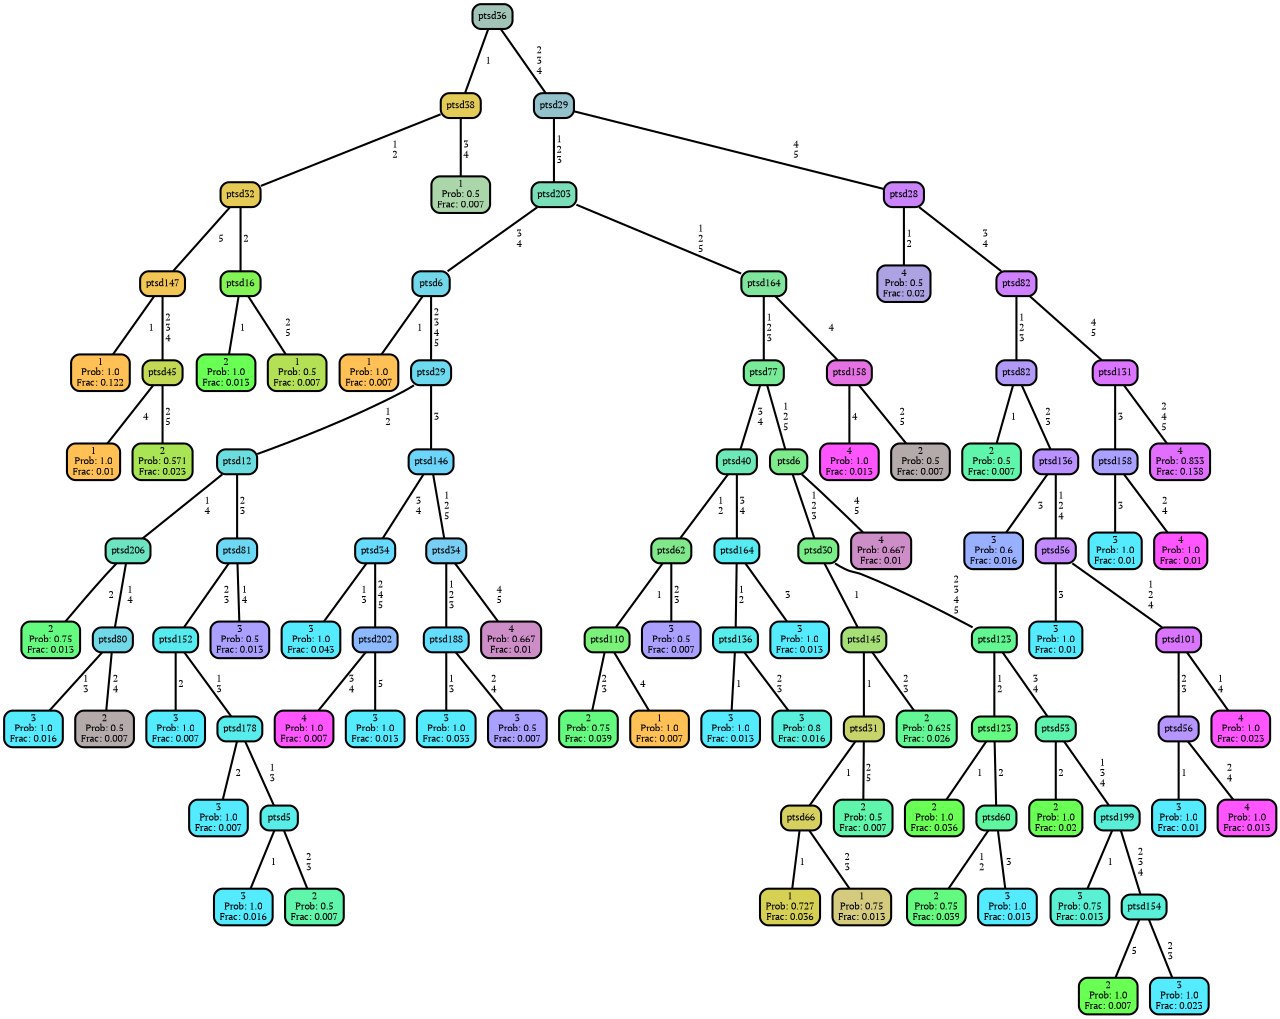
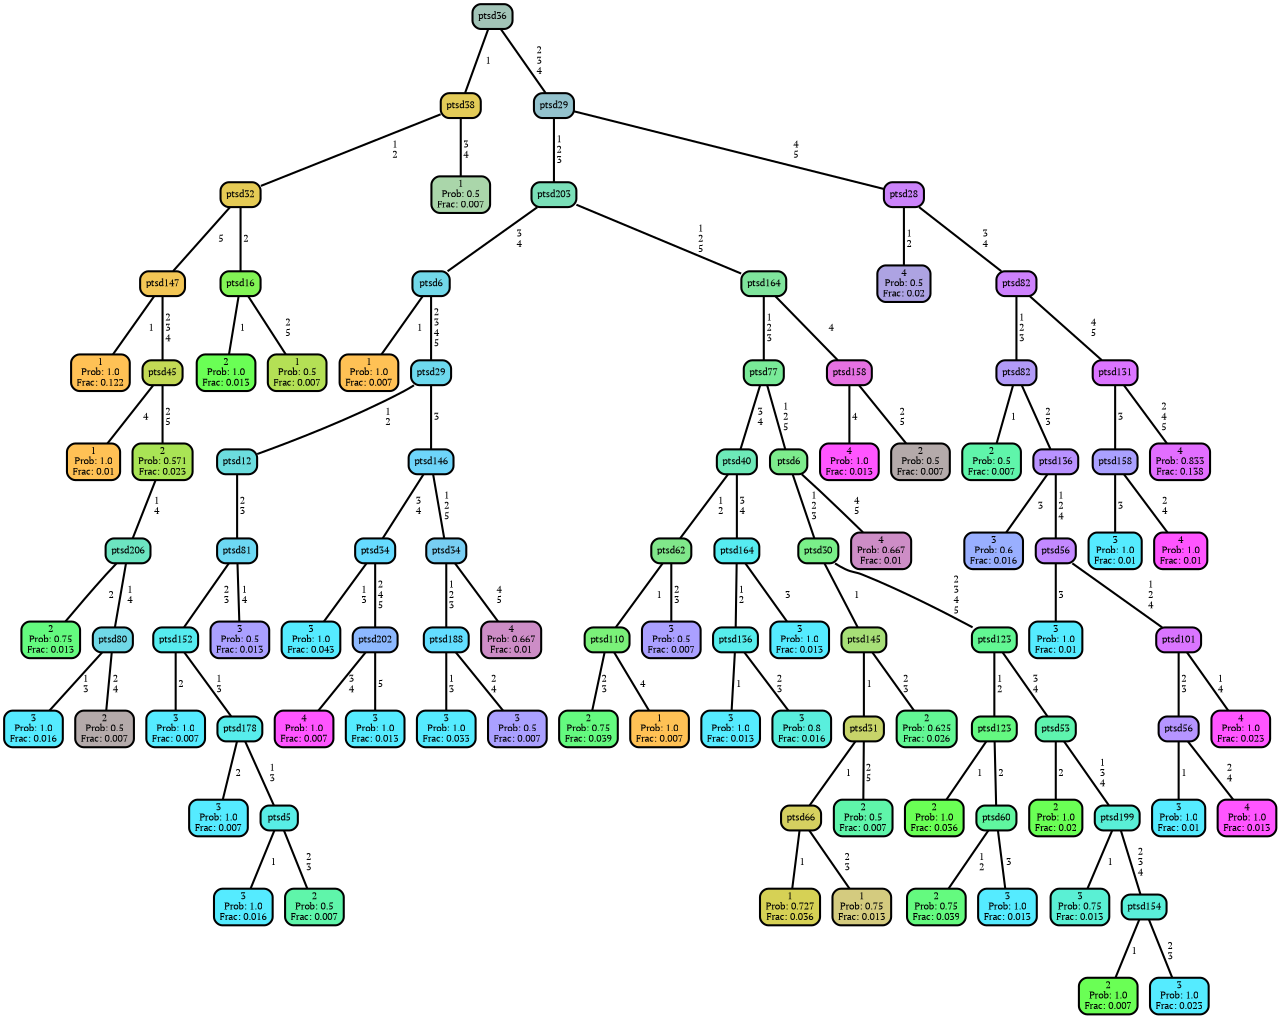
(183, 506) -> (144, 509)
(1133, 952) -> (1133, 952)
